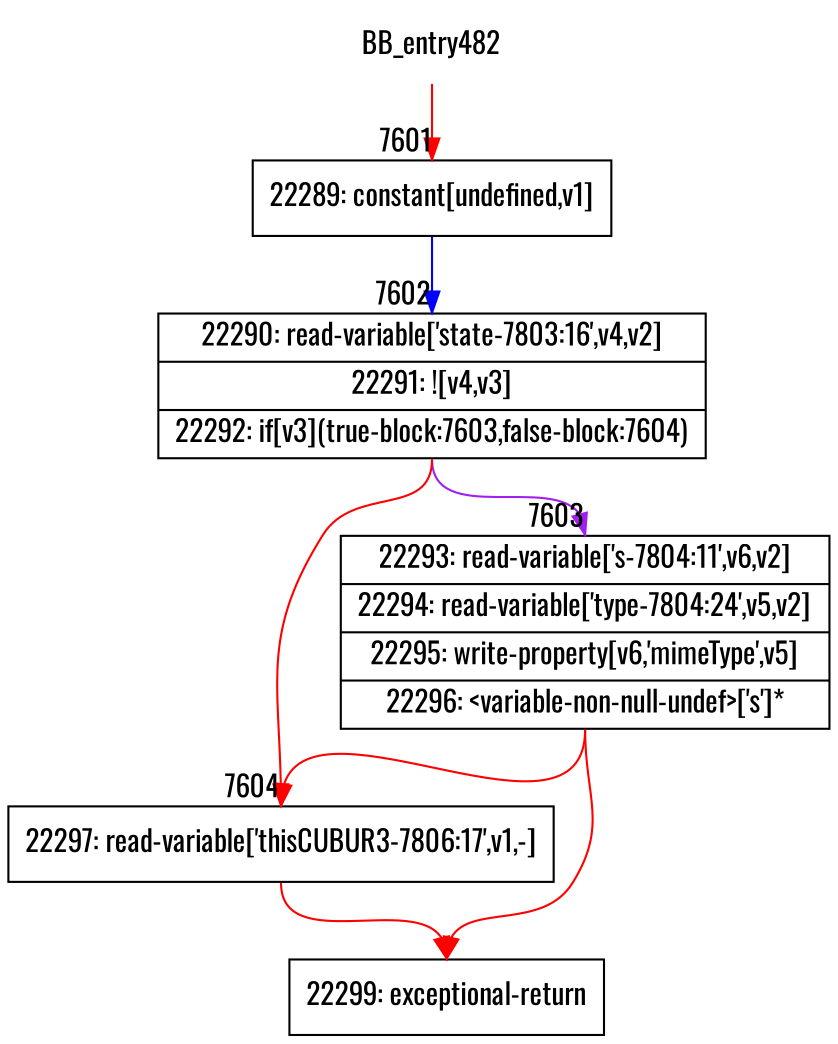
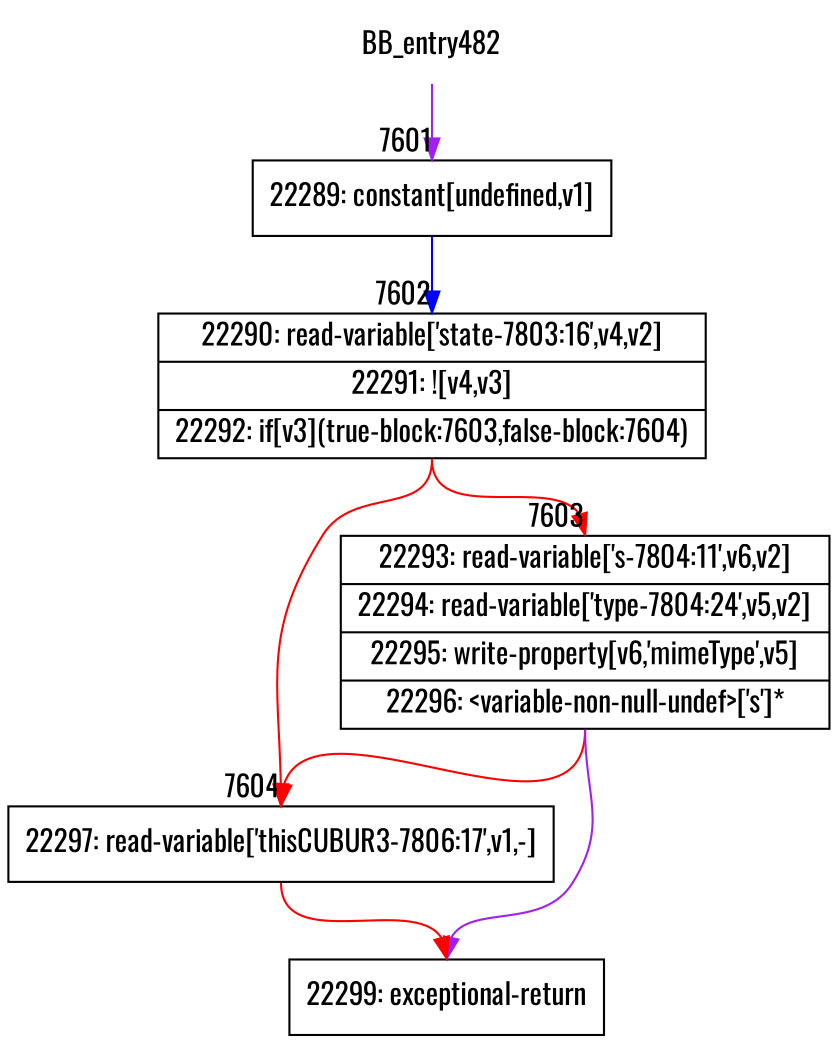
(432, 111) -> (432, 111)
(498, 497) -> (498, 497)
(577, 874) -> (577, 874)
